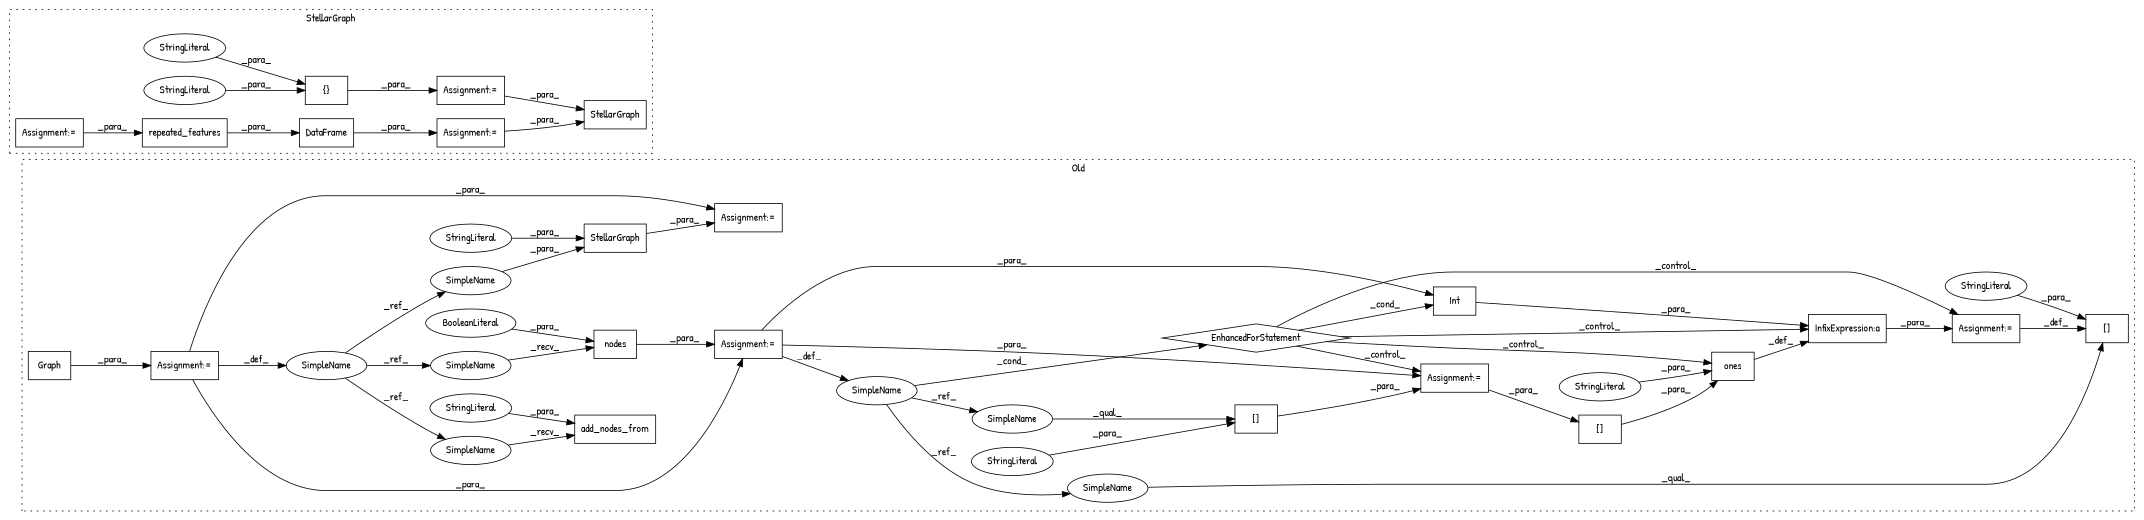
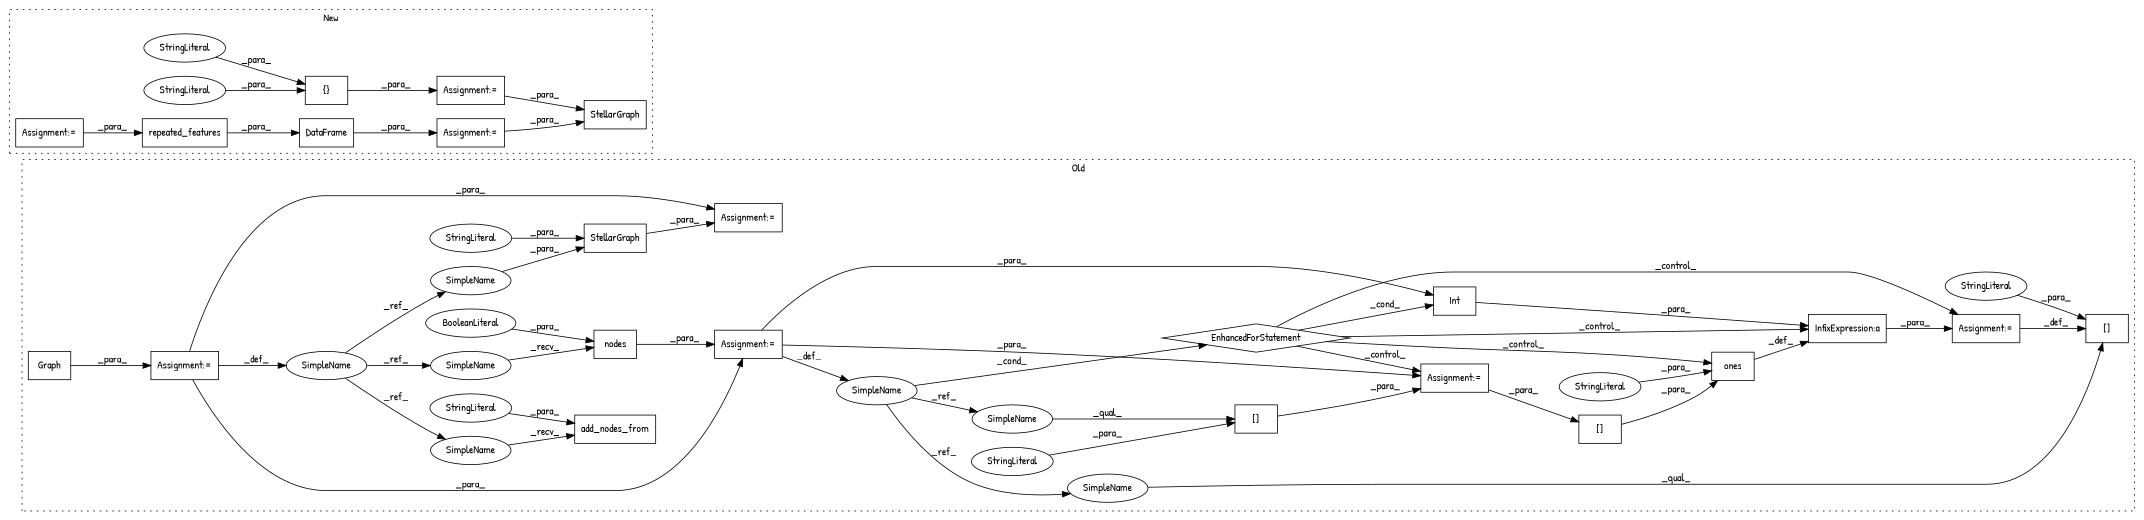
(331, 18) -> (331, 18)
